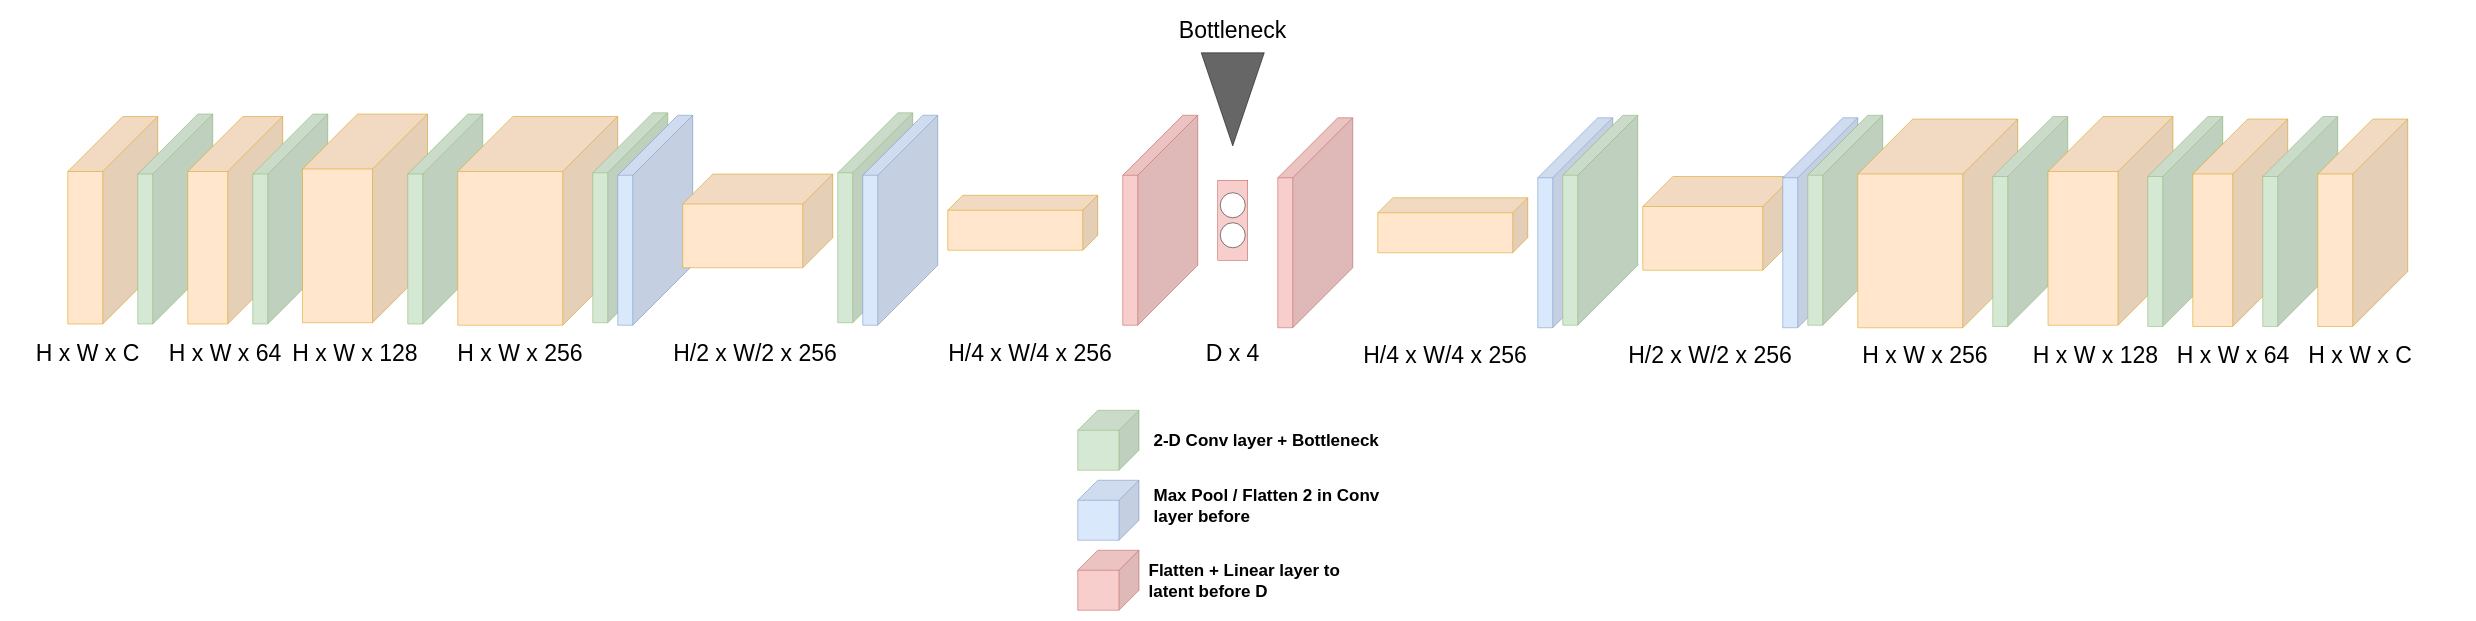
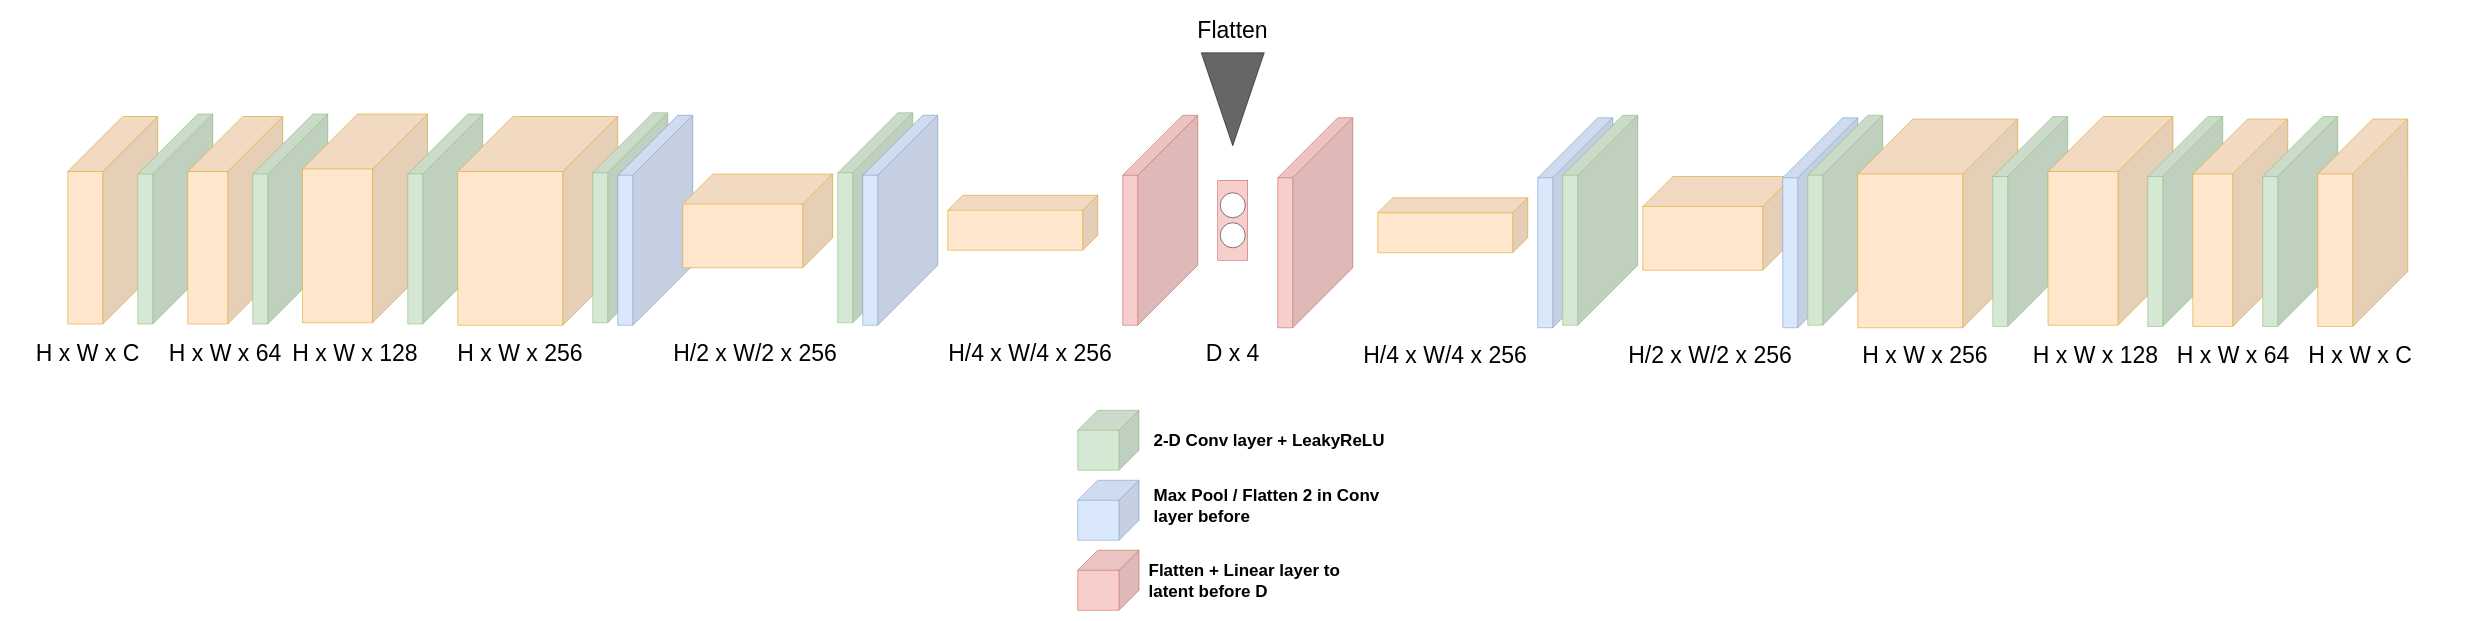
(1233, 30) -> (1233, 30)
(1269, 440) -> (1266, 440)
